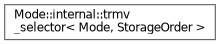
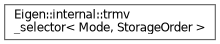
(110, 22) -> (110, 22)
